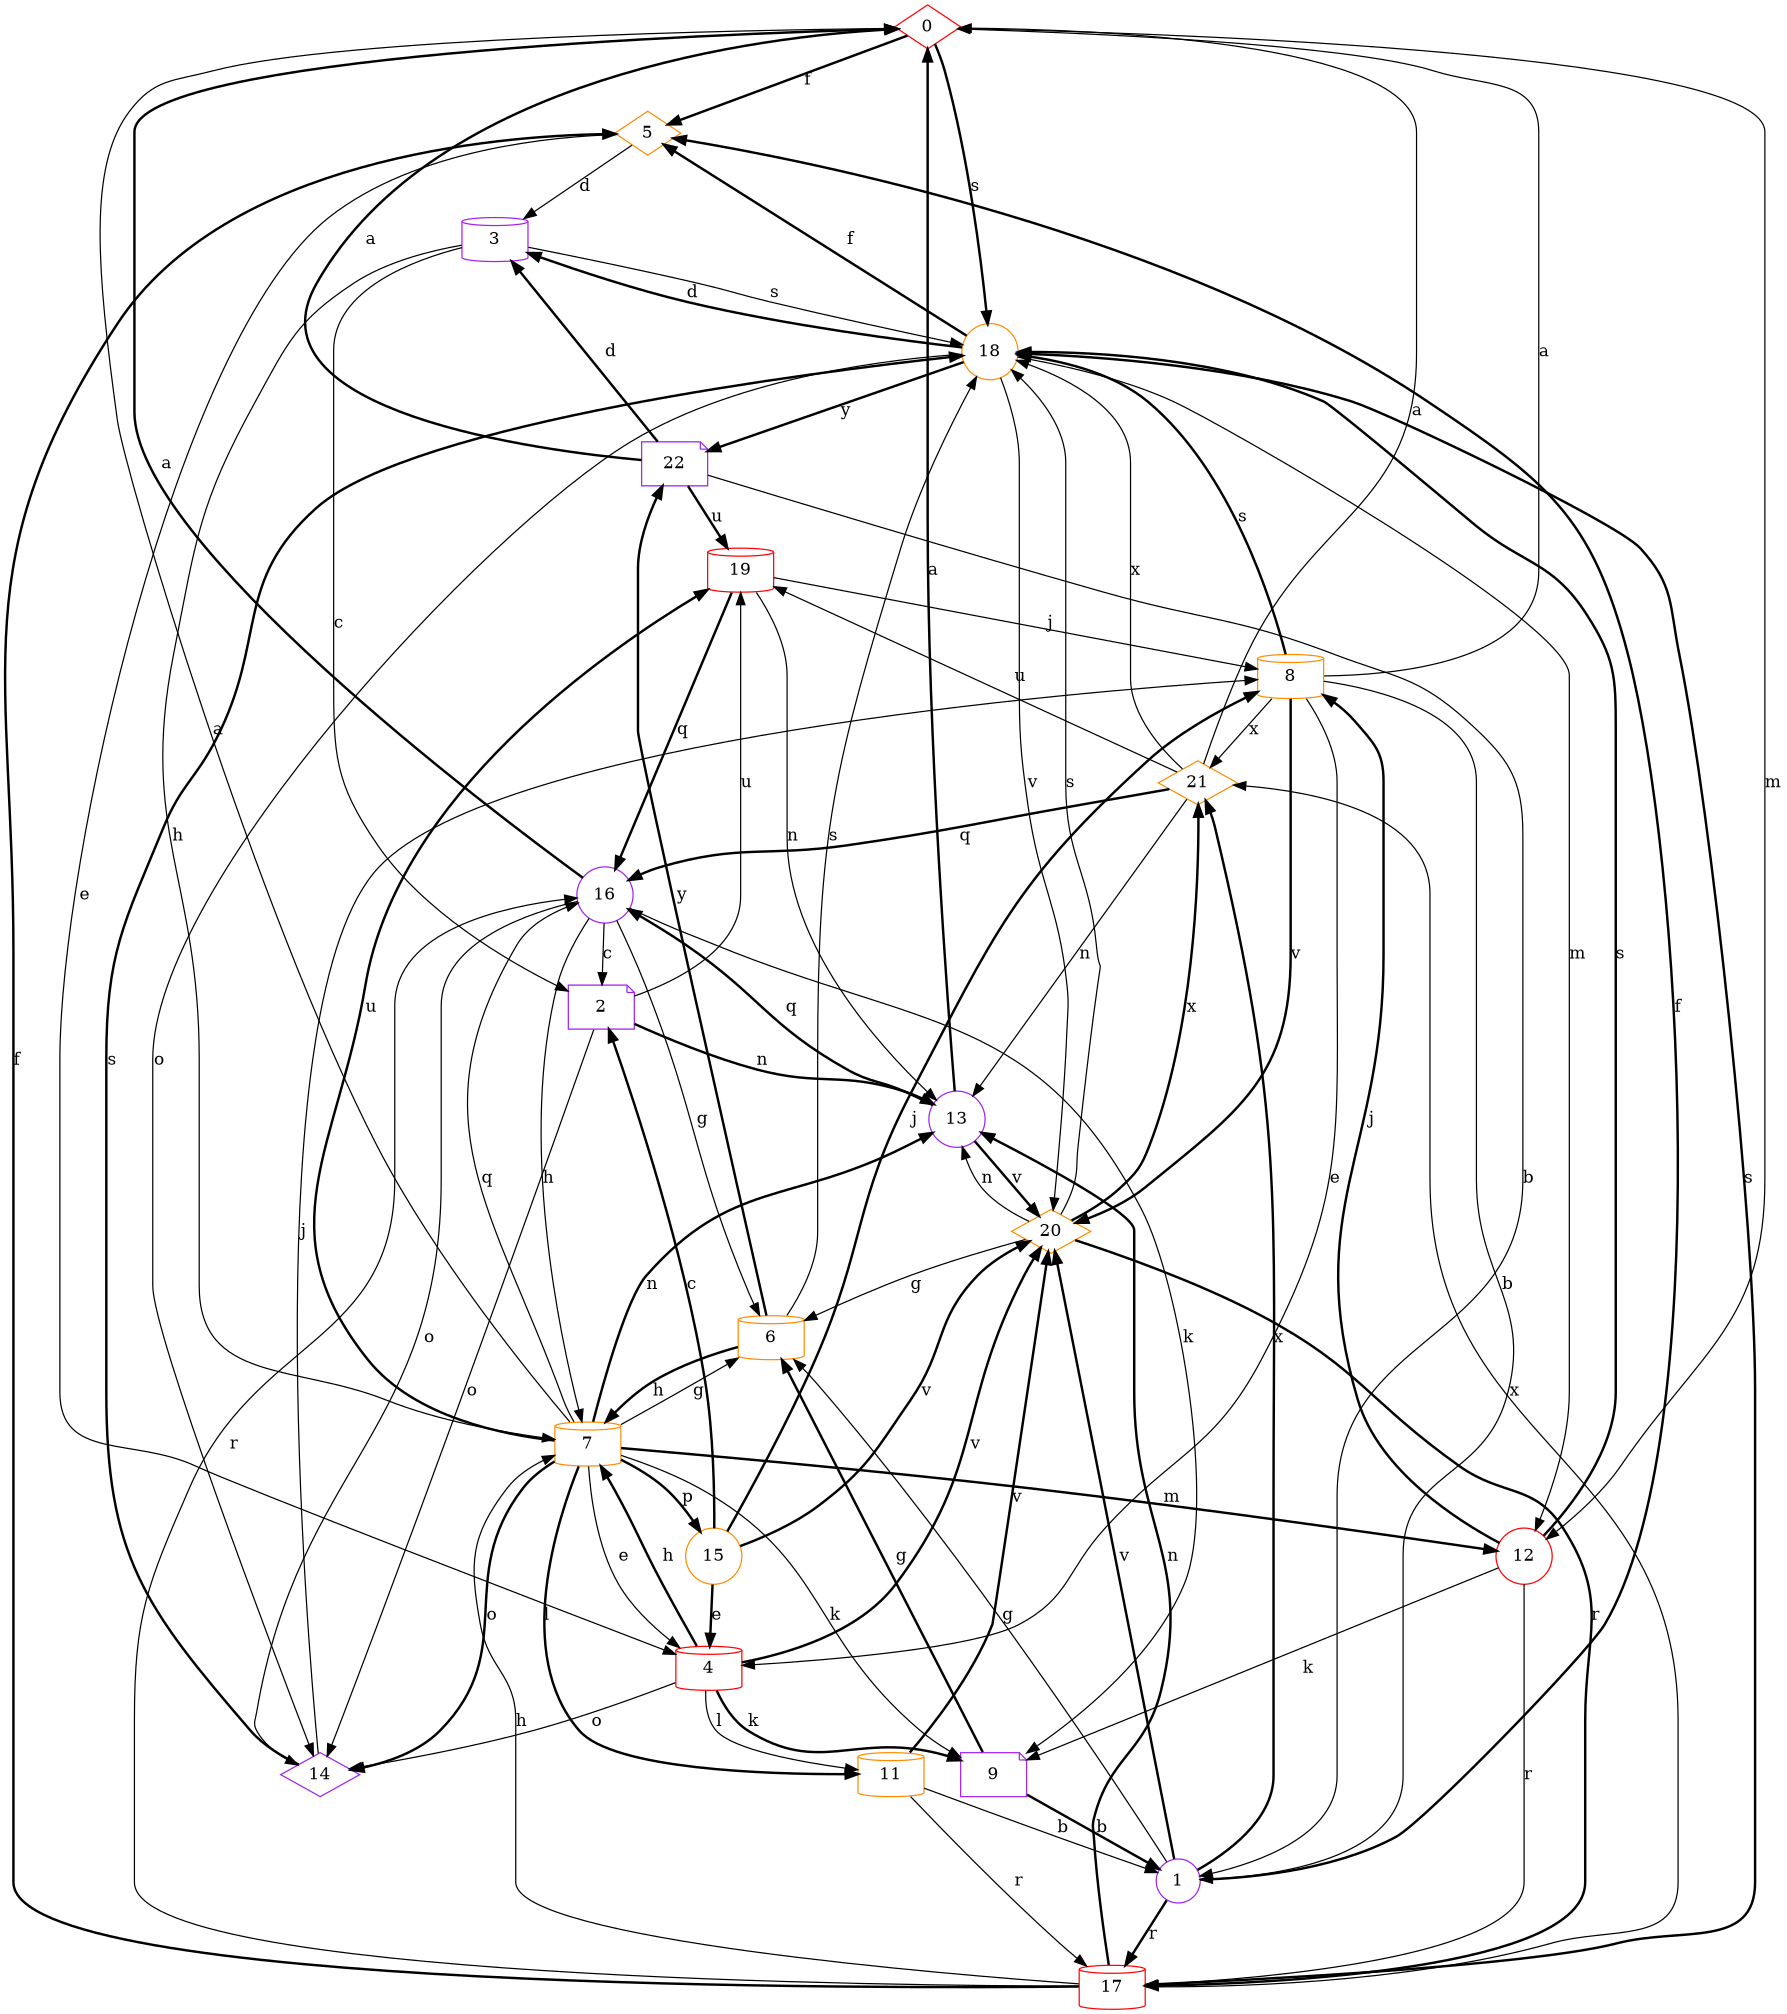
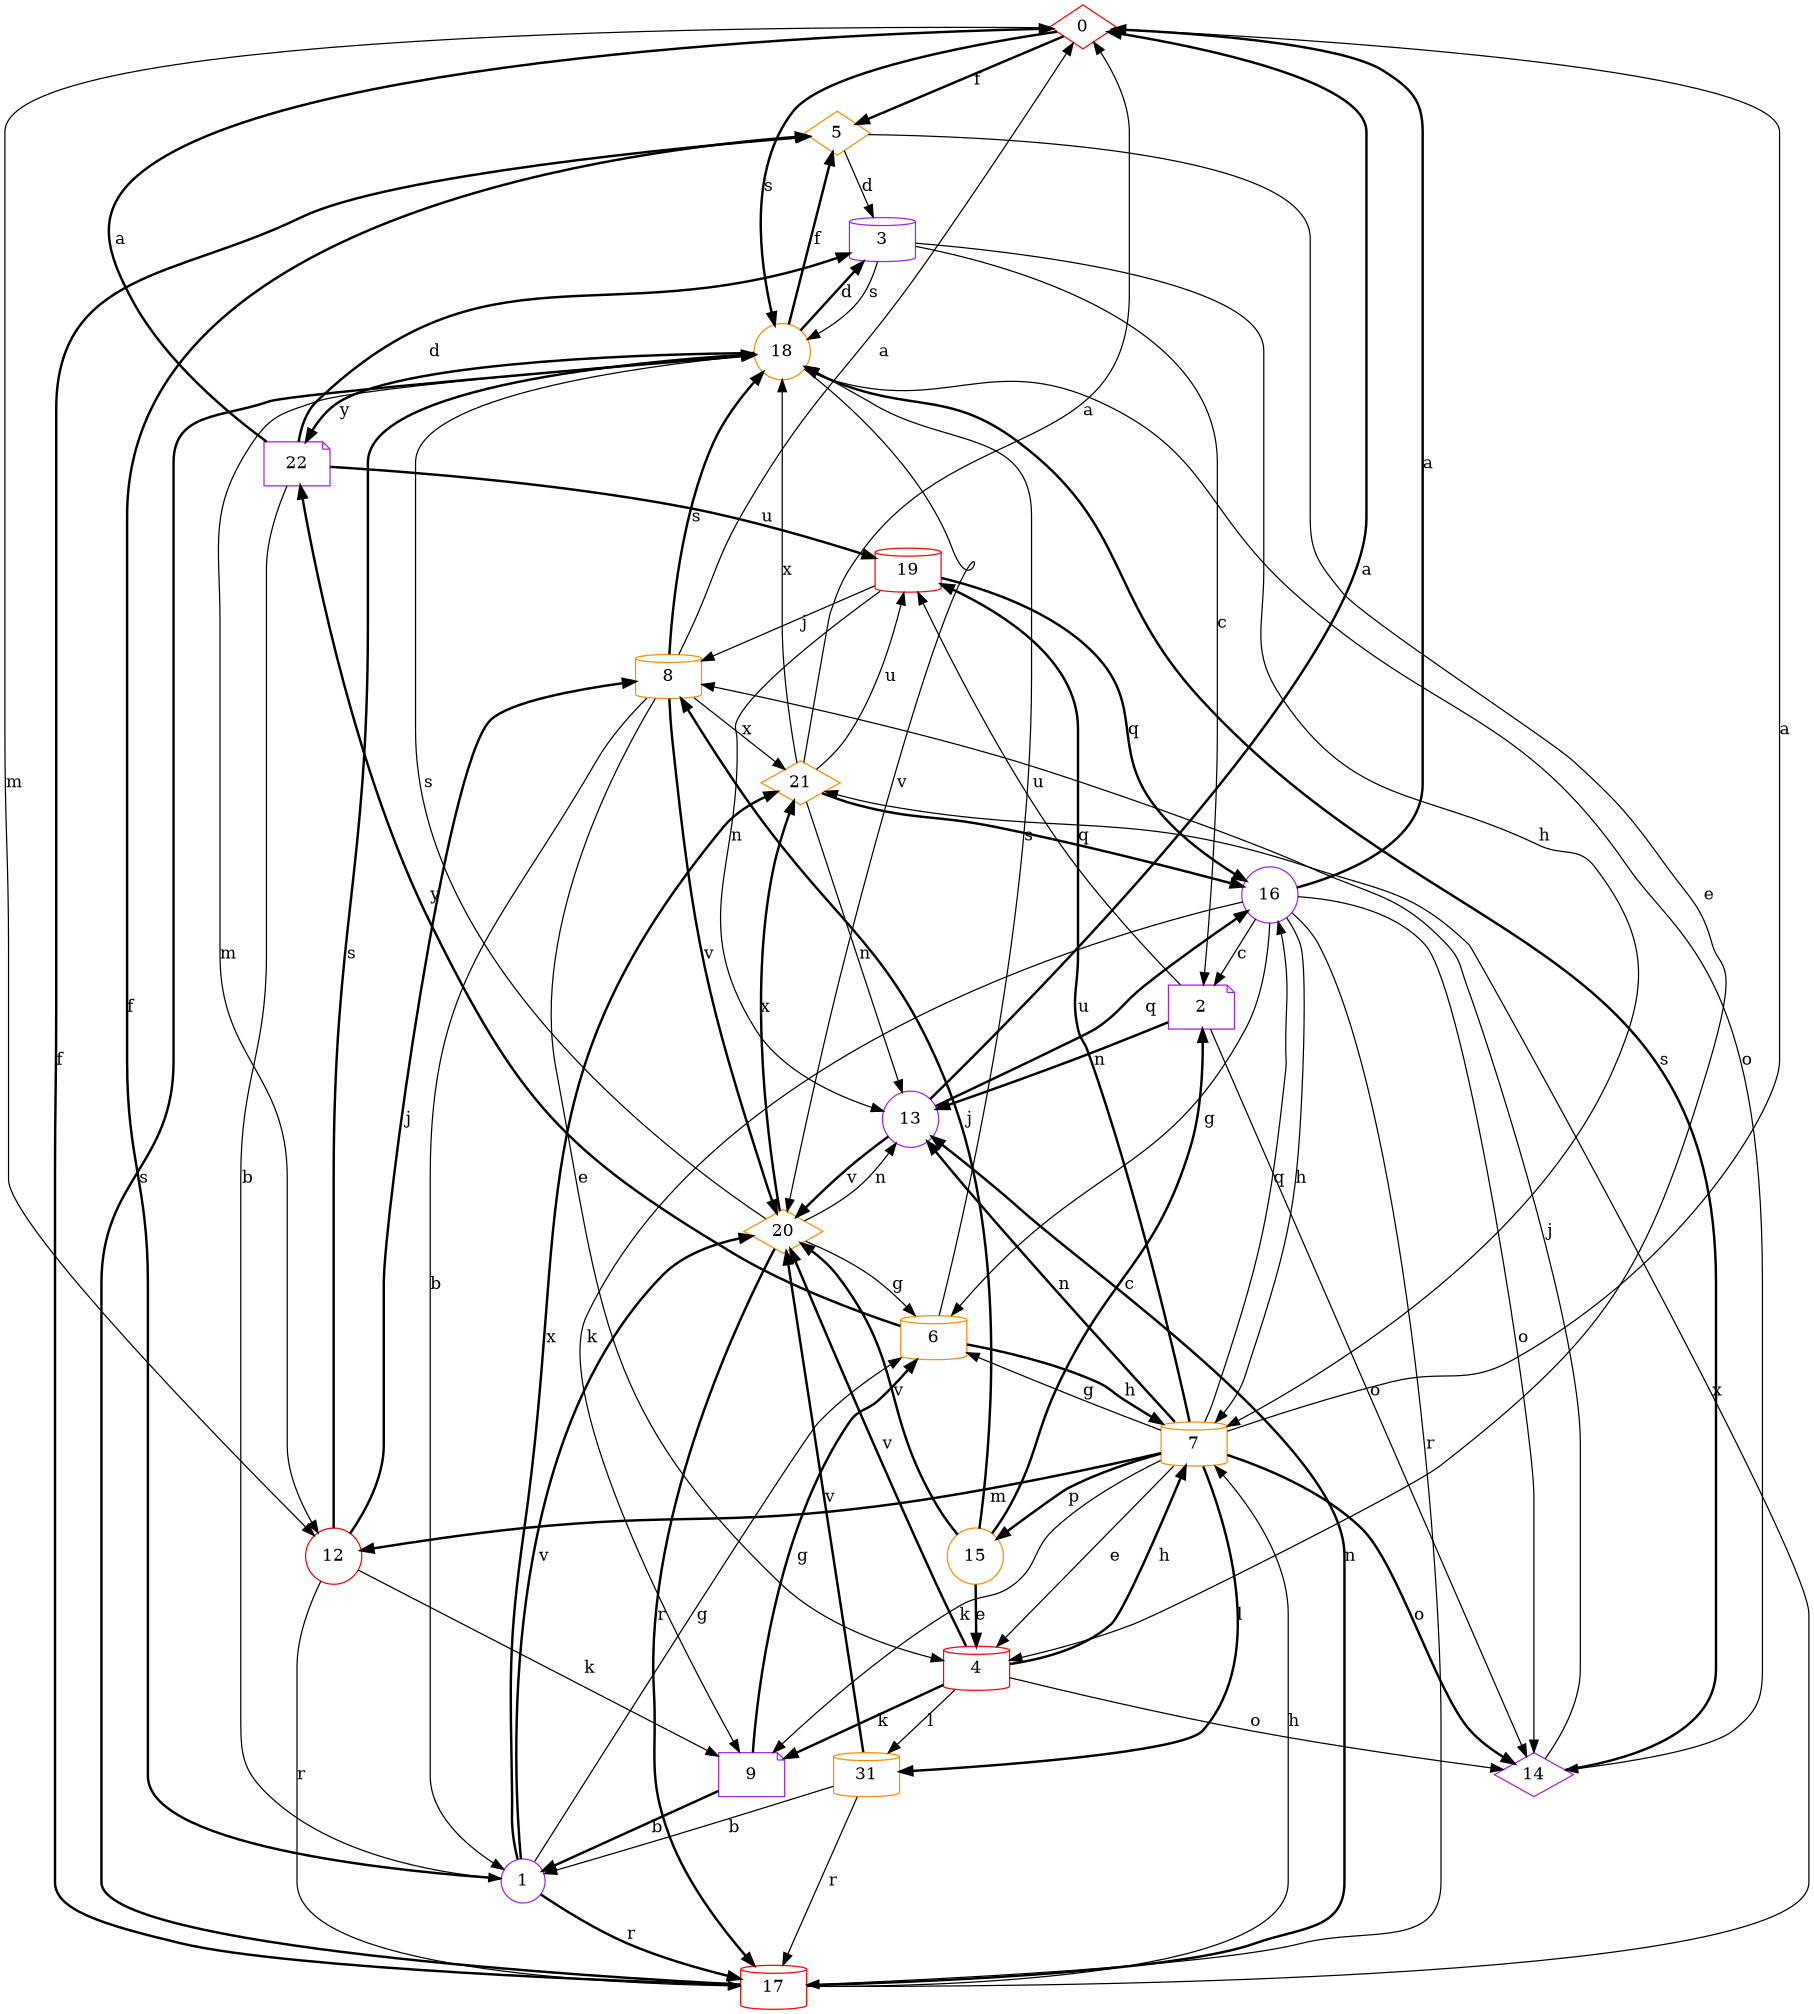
(134, 1775) -> (1441, 1713)
(891, 1775) -> (867, 1775)
